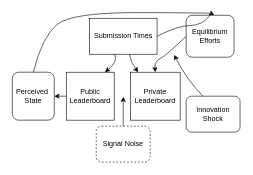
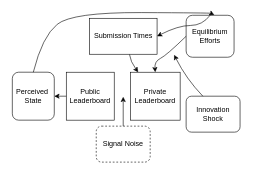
(160, 35) -> (162, 34)
(113, 65) -> none
